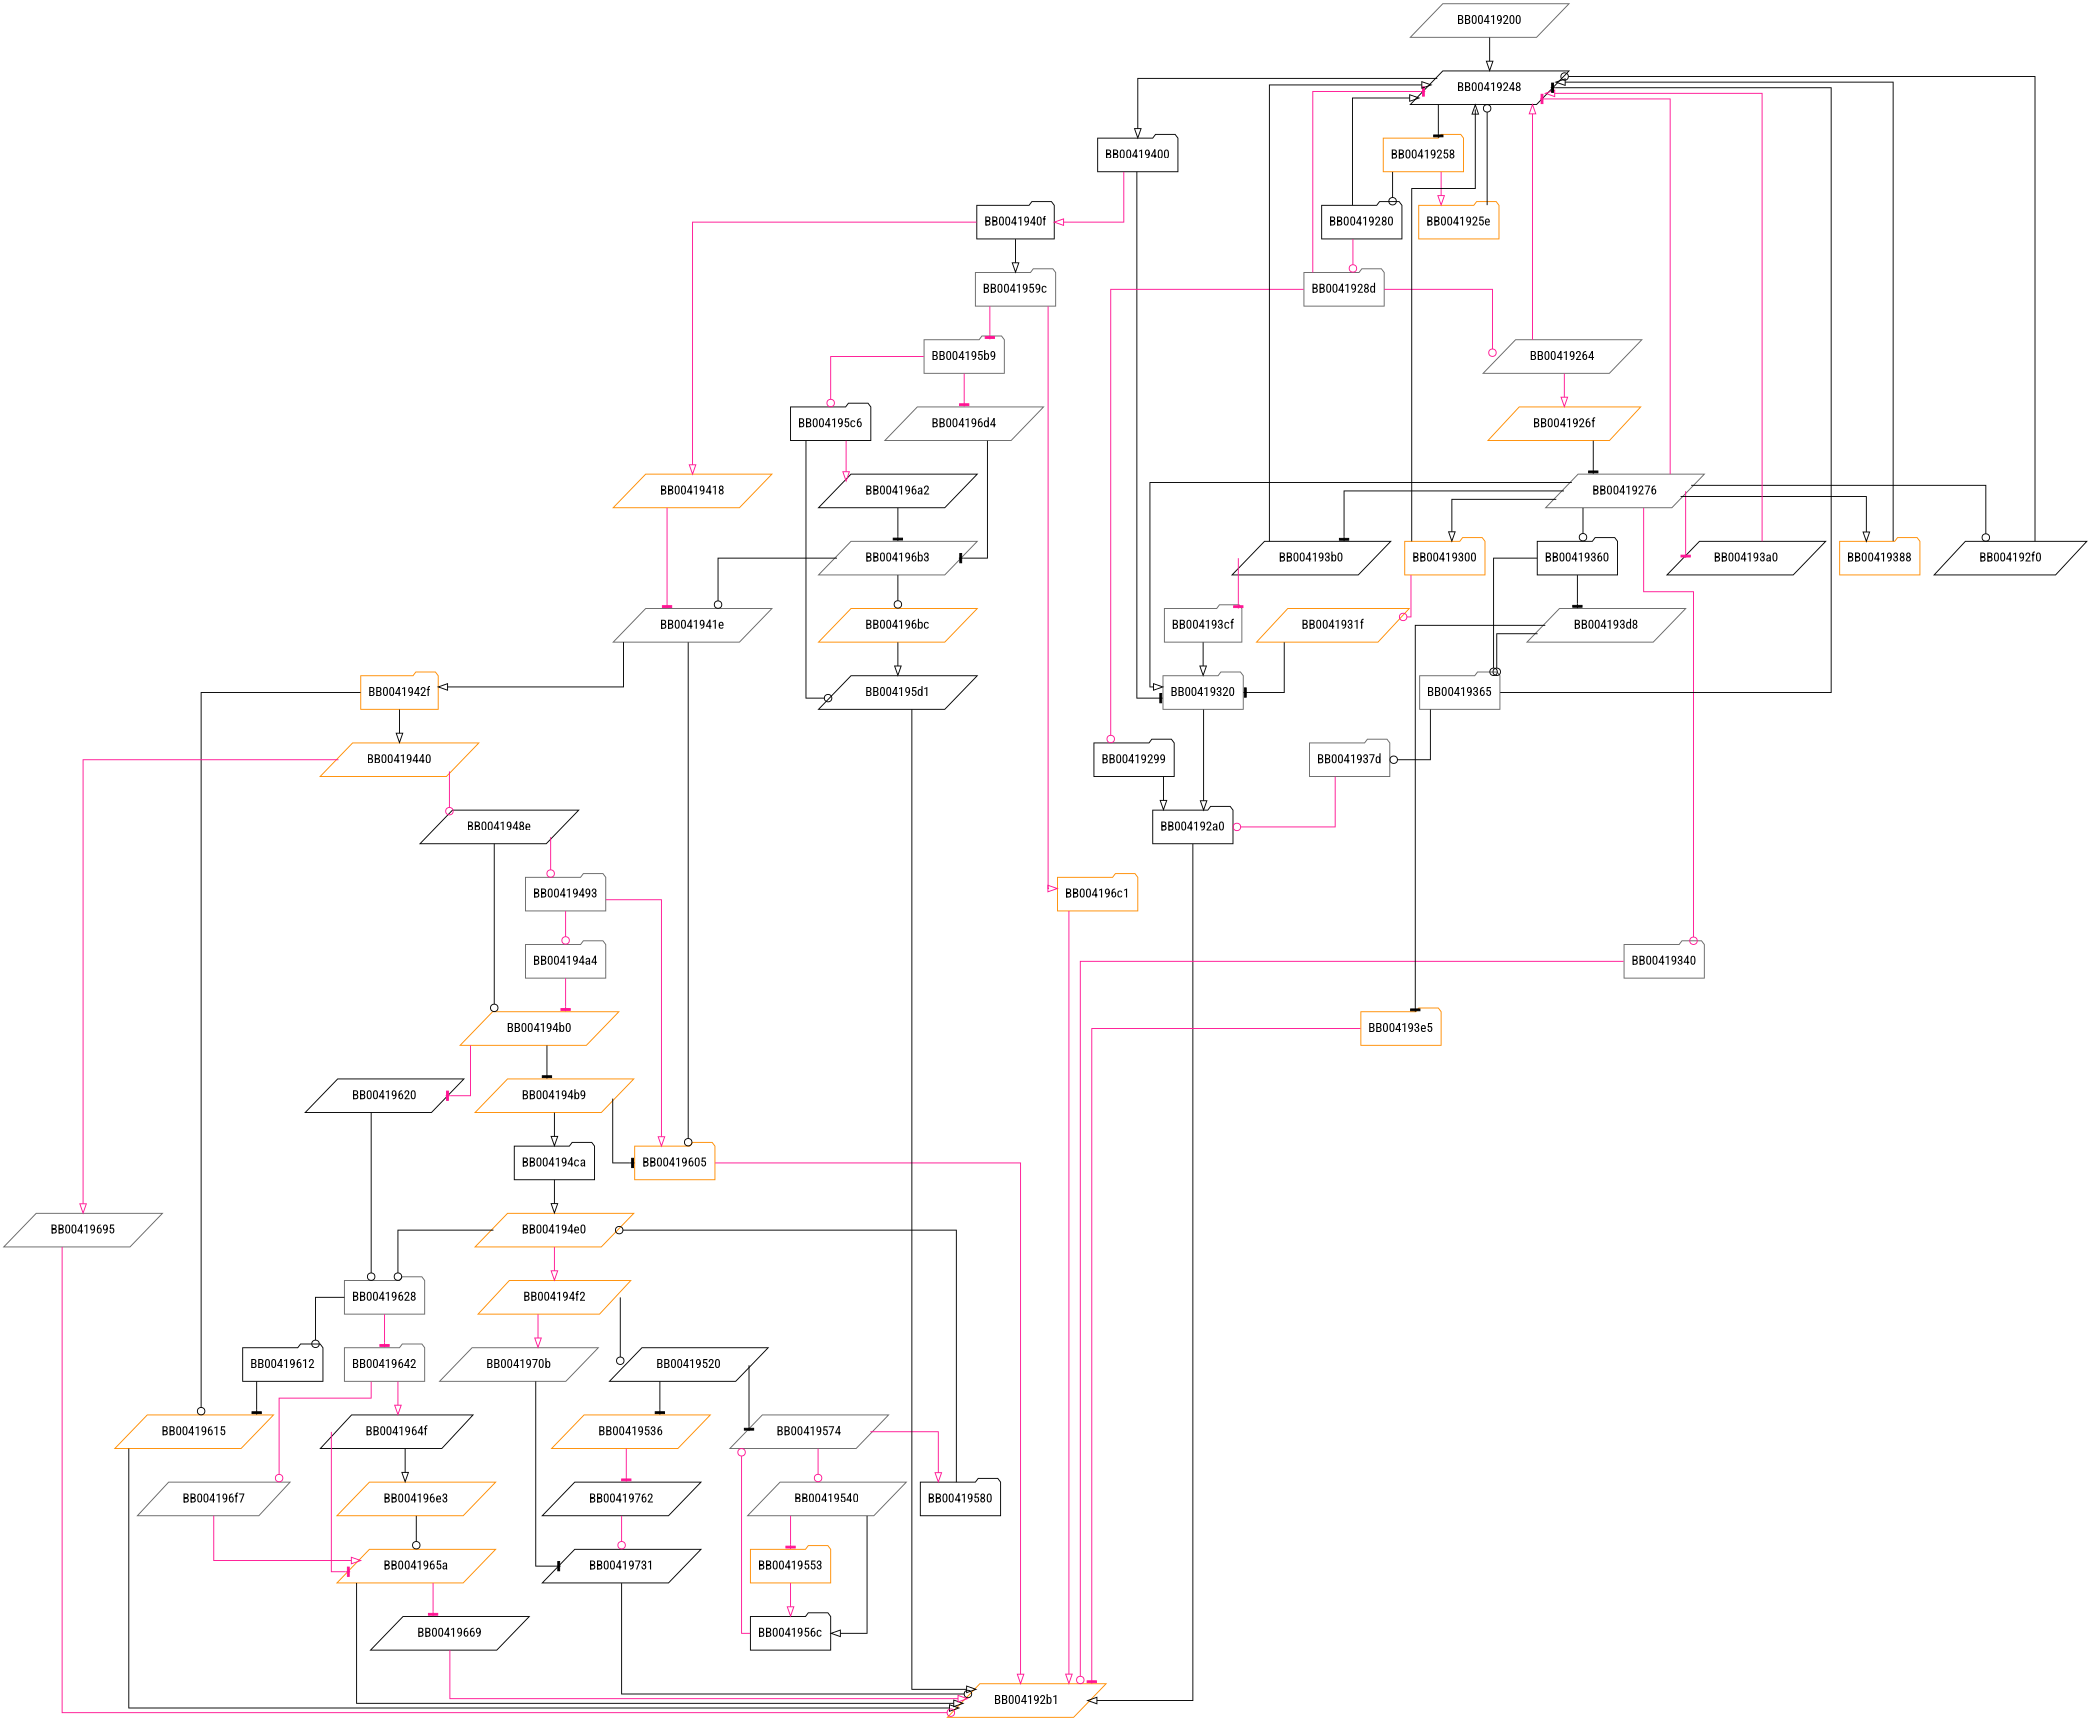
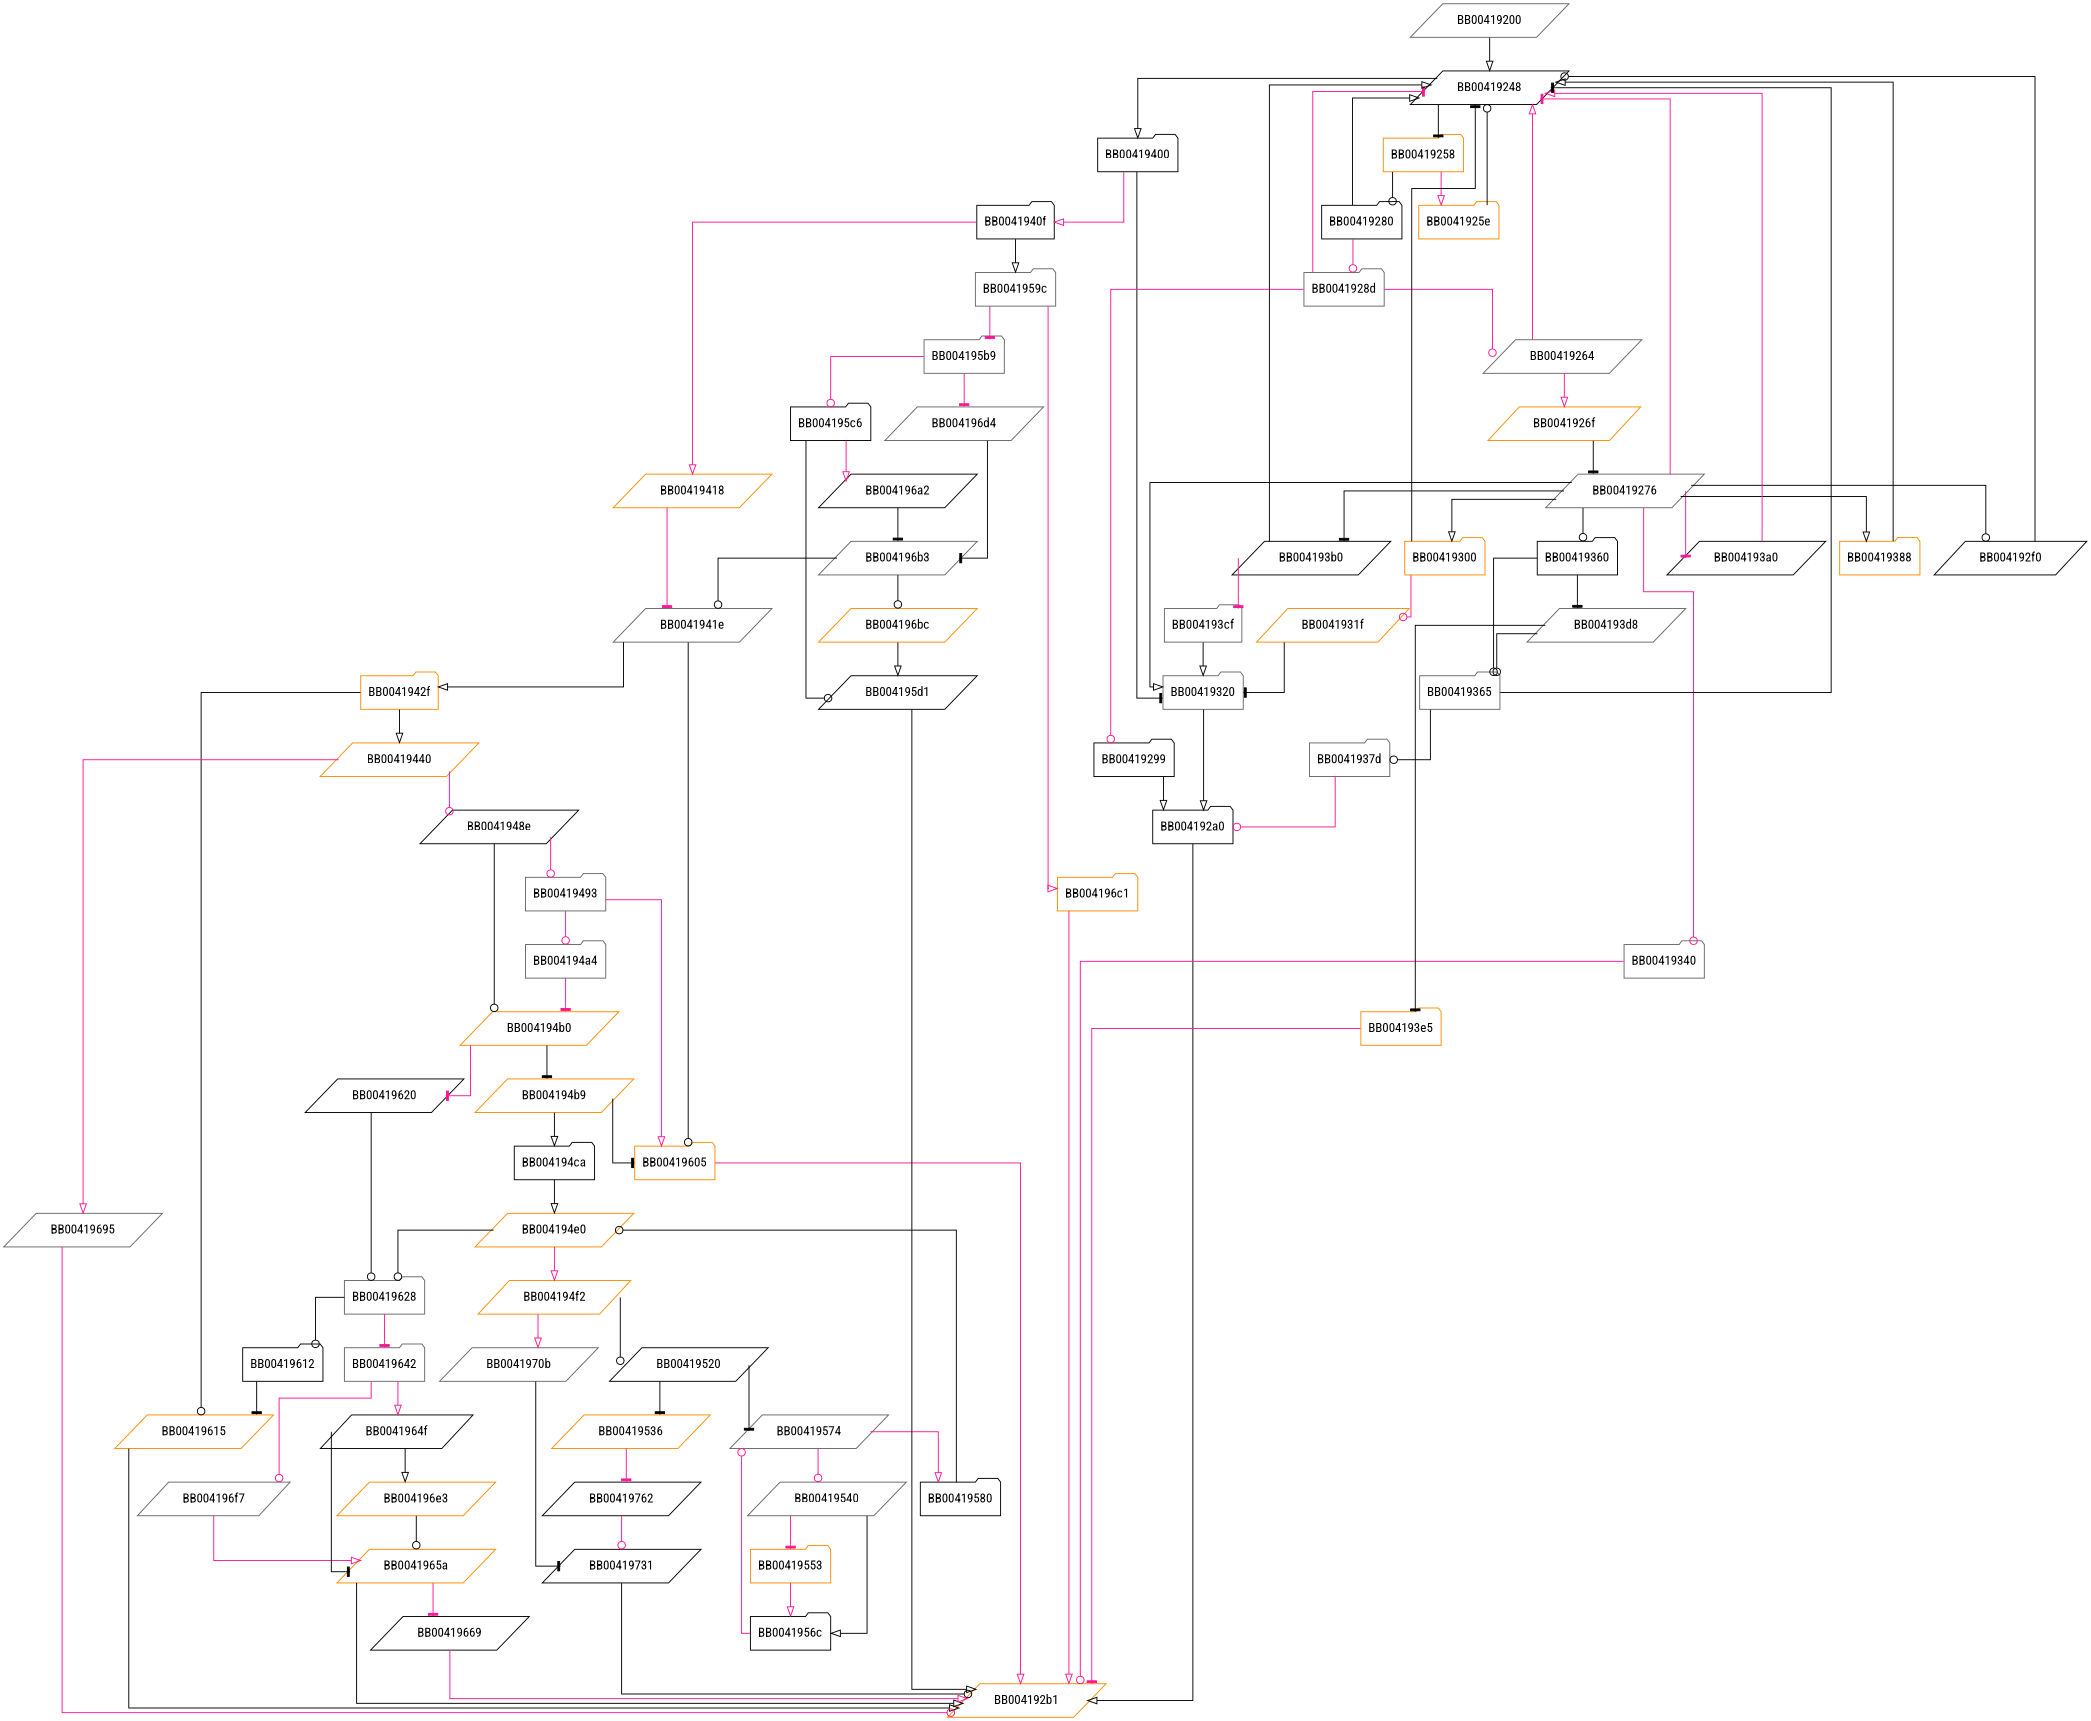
(1412, 306) -> (1412, 306)
(331, 1509) -> (331, 1509)
